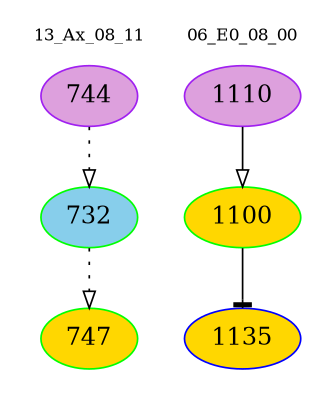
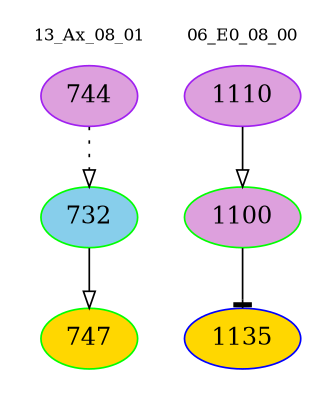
(89, 36) -> (89, 36)
(243, 217) -> (243, 217)
(89, 270) -> (89, 270)
